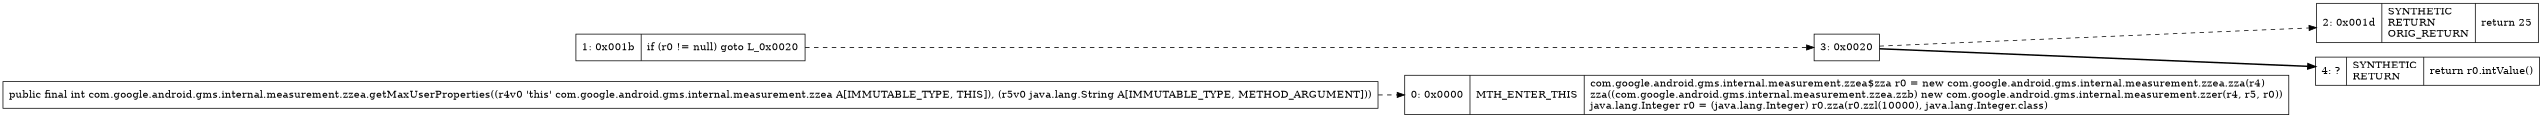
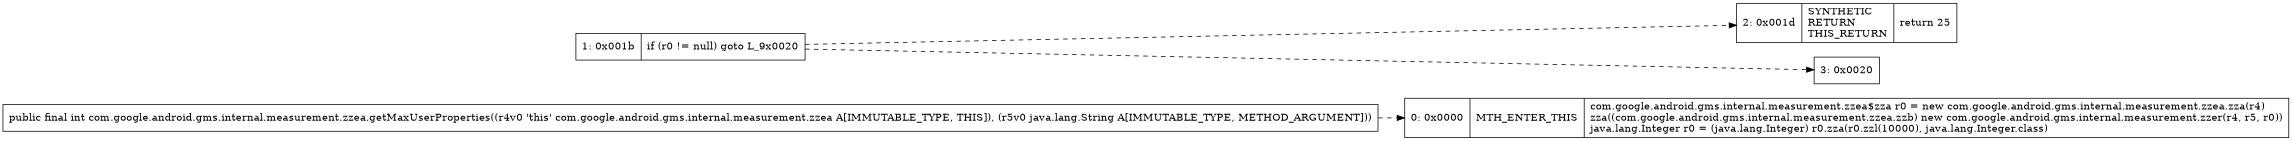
(2429, 34) -> (1848, 34)
(2094, 37) -> (1267, 35)
(723, 47) -> (723, 46)
(2427, 71) -> none
